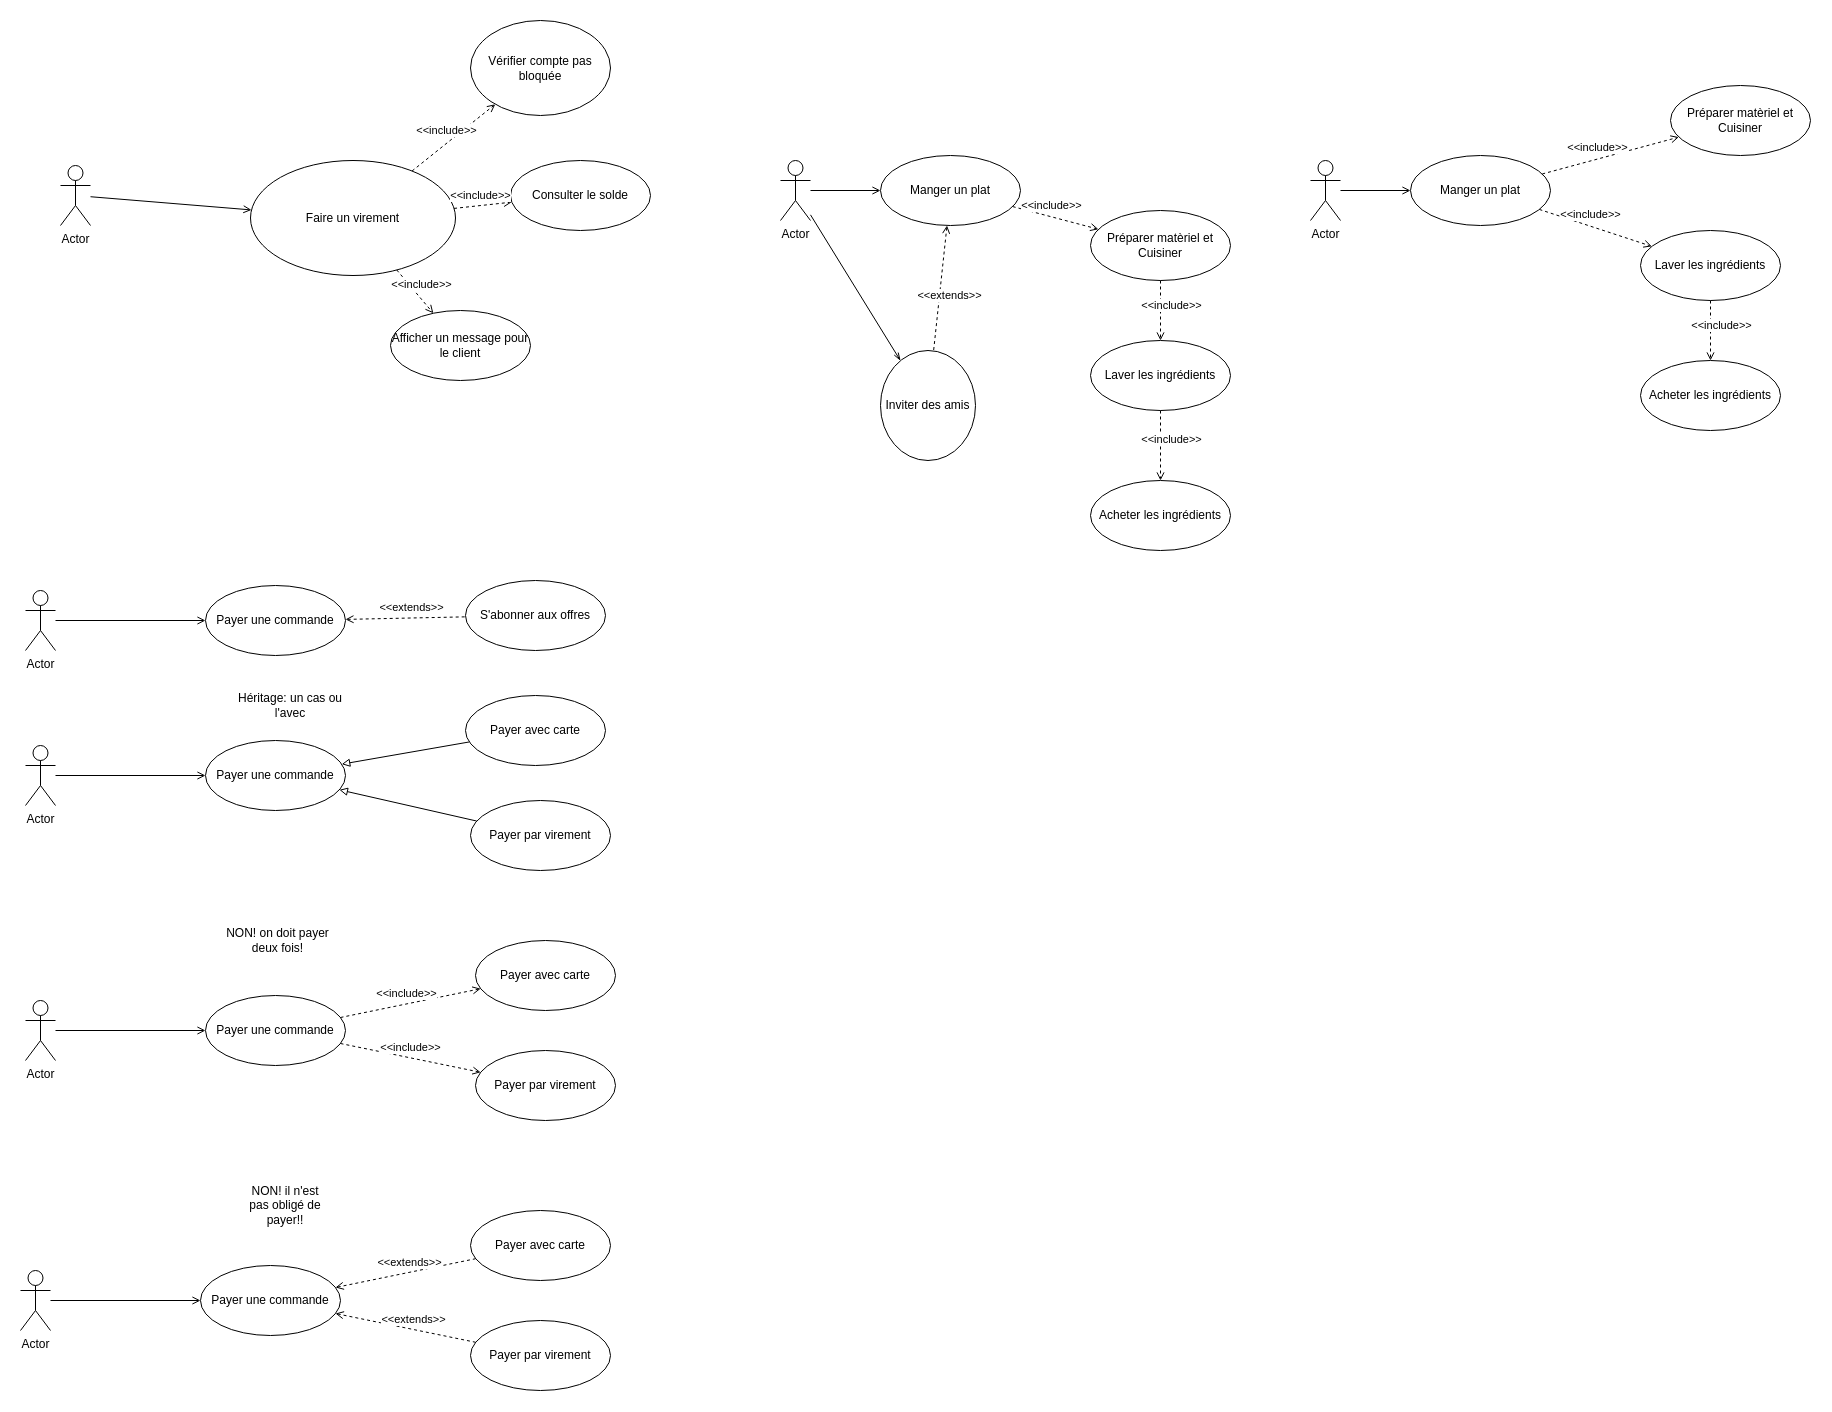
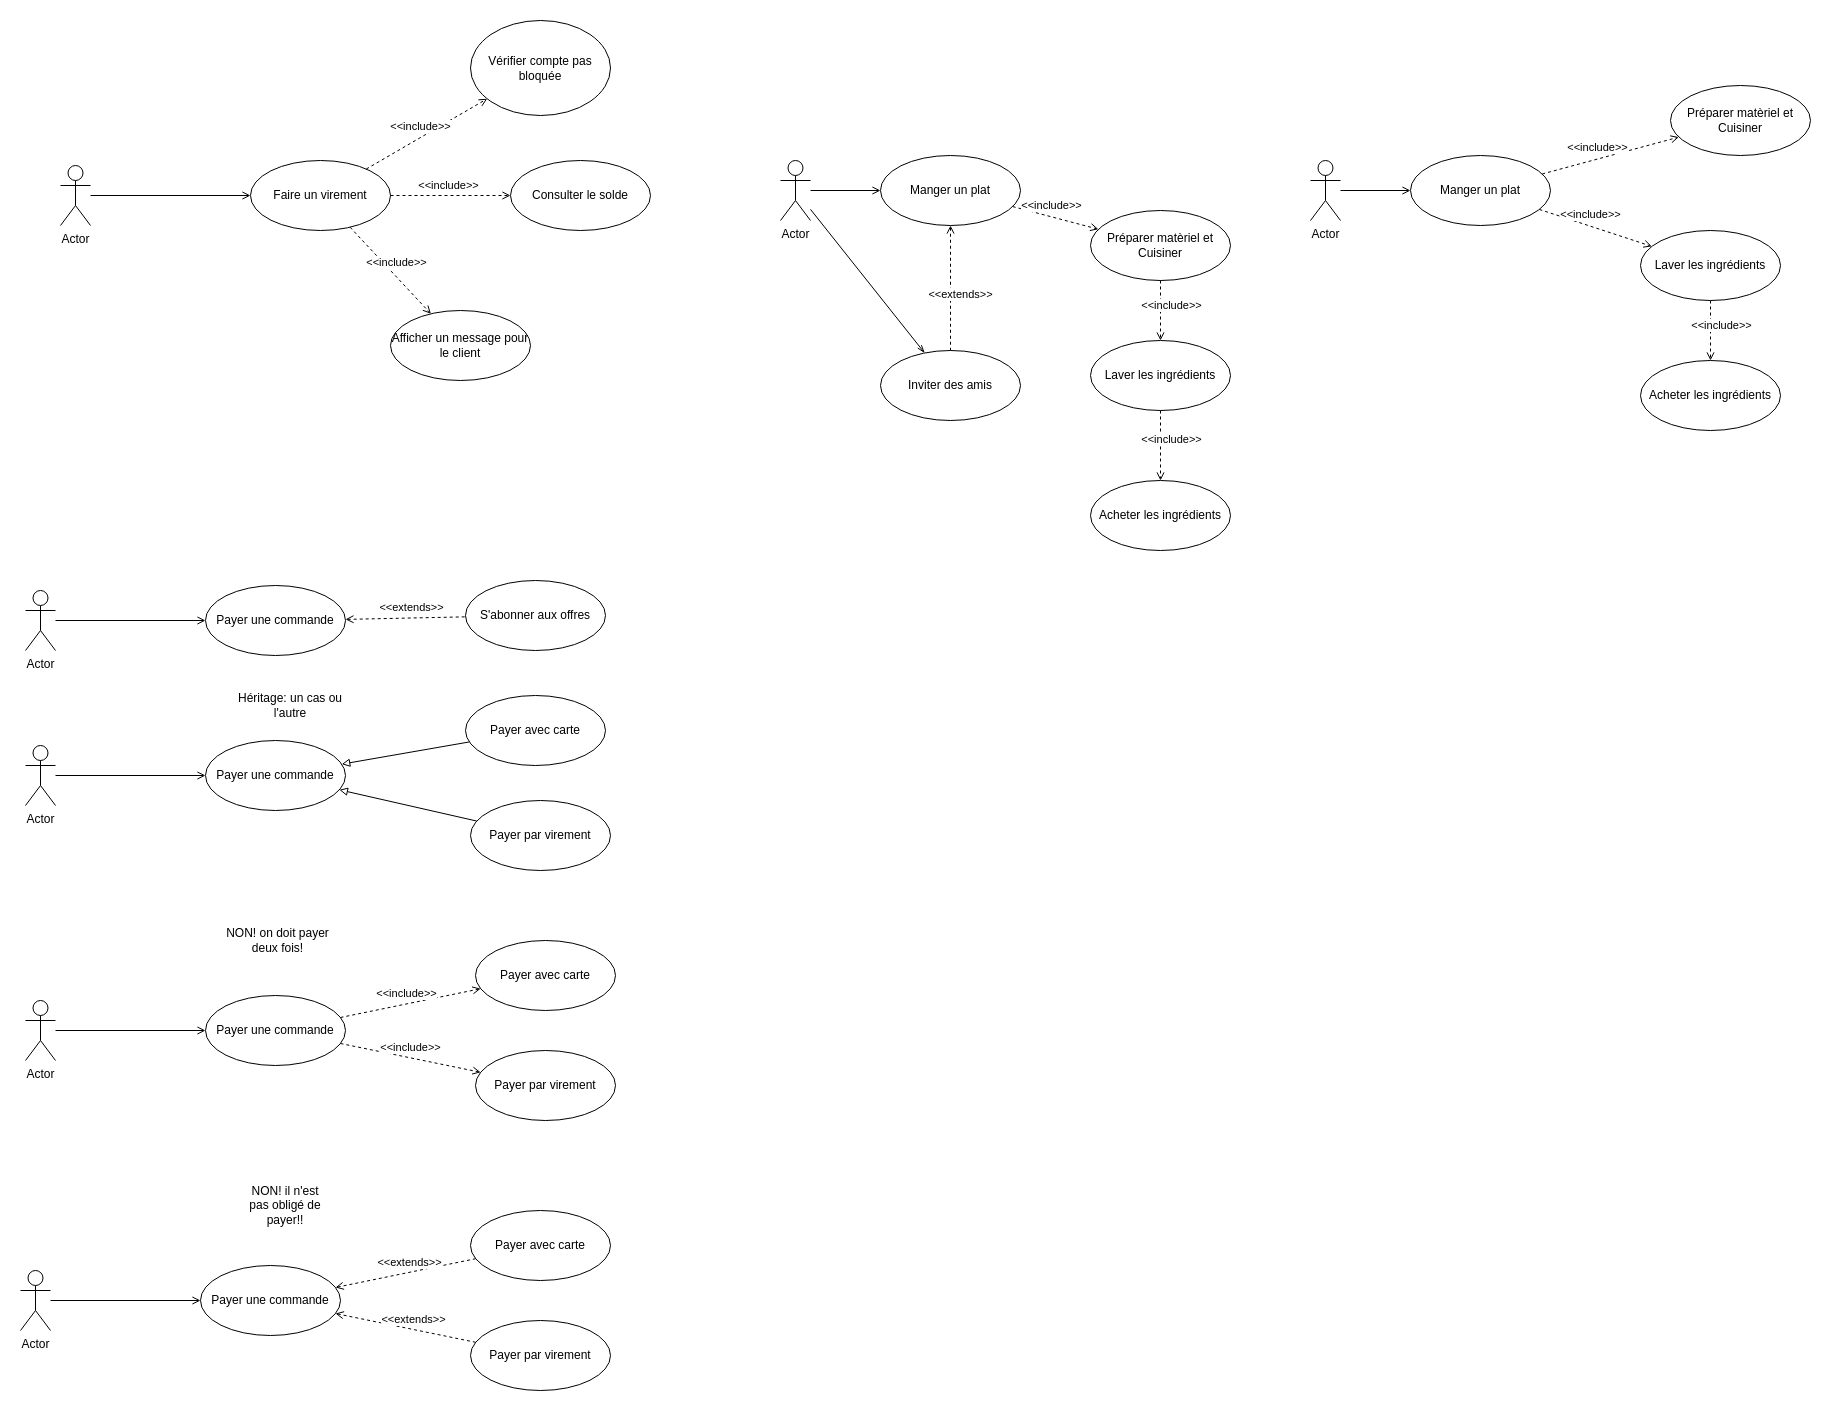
(353, 218) -> (321, 196)
(928, 406) -> (951, 386)
(291, 706) -> (291, 706)
